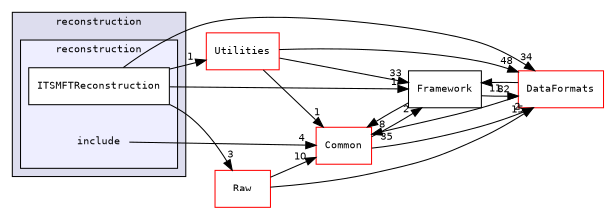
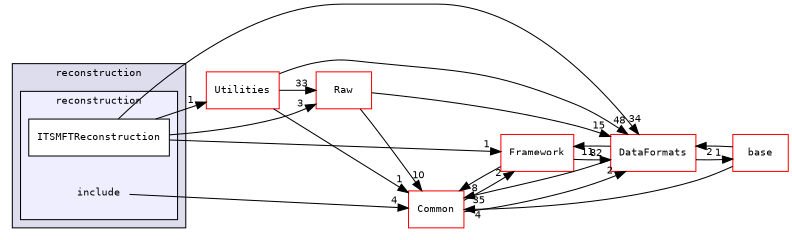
(339, 69) -> (292, 90)
(445, 89) -> (537, 153)
none -> (761, 153)
